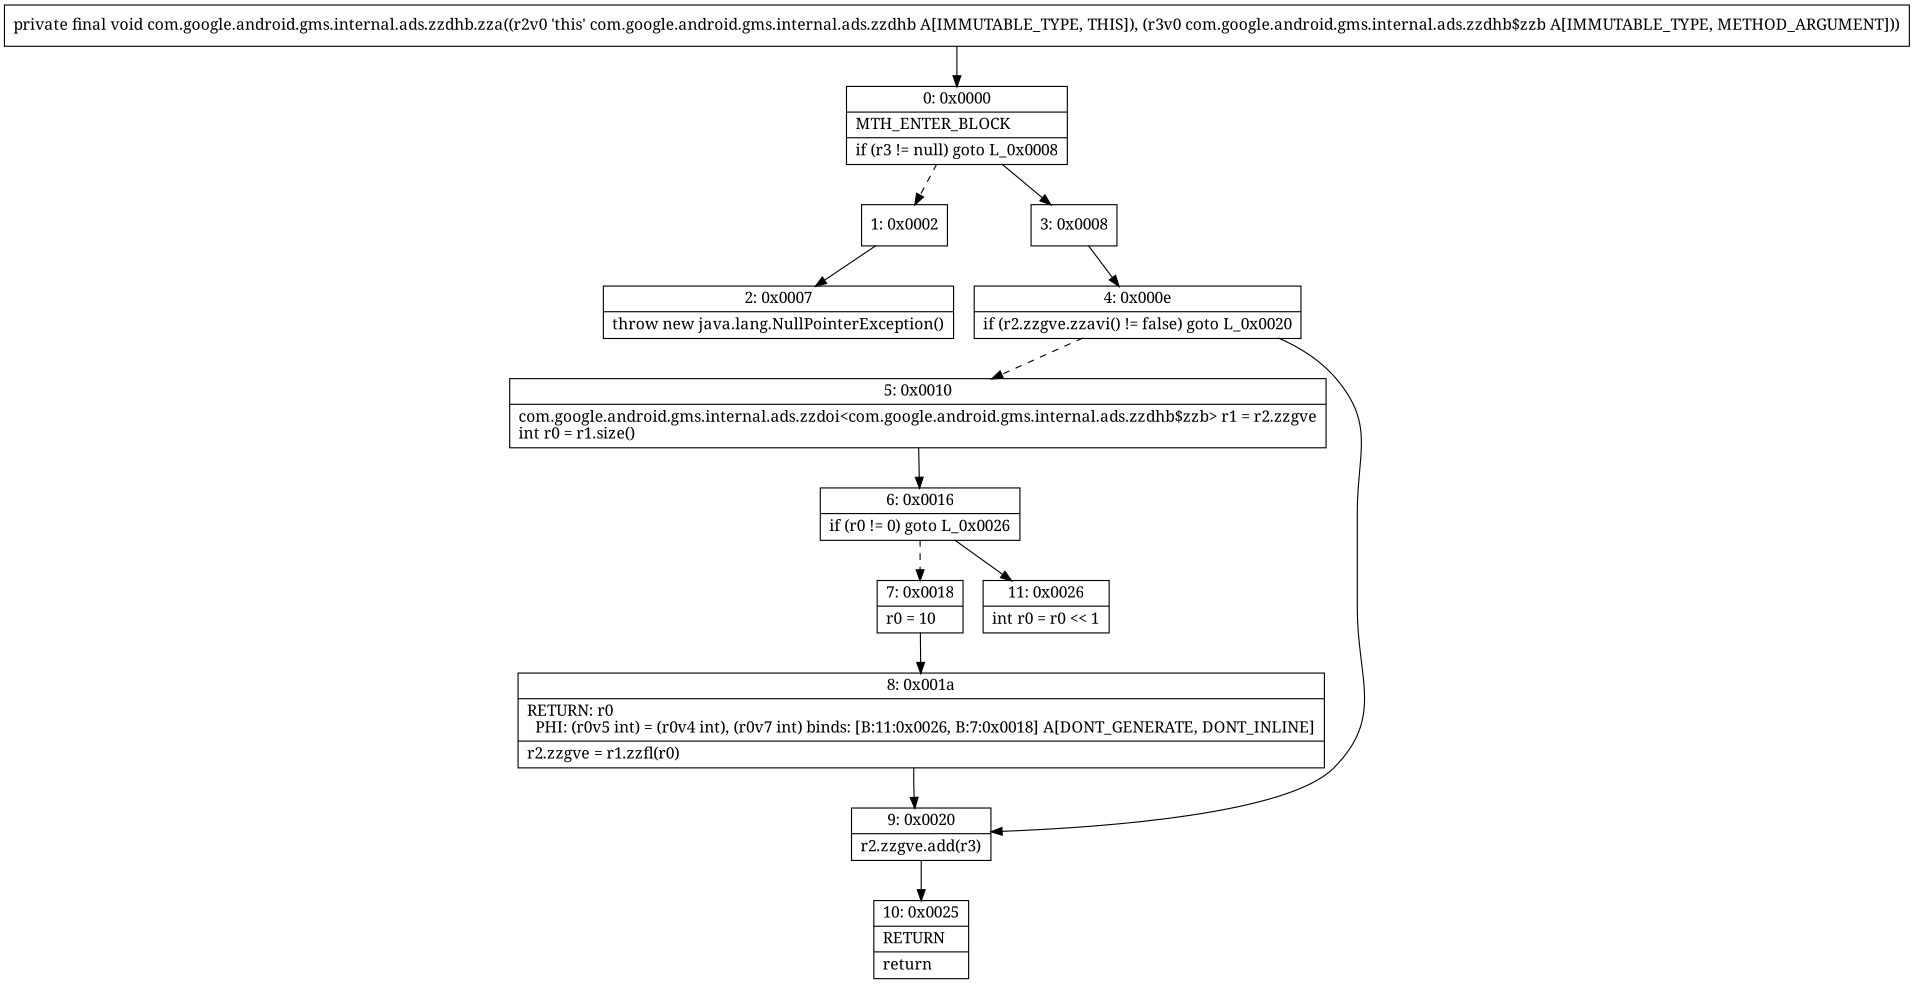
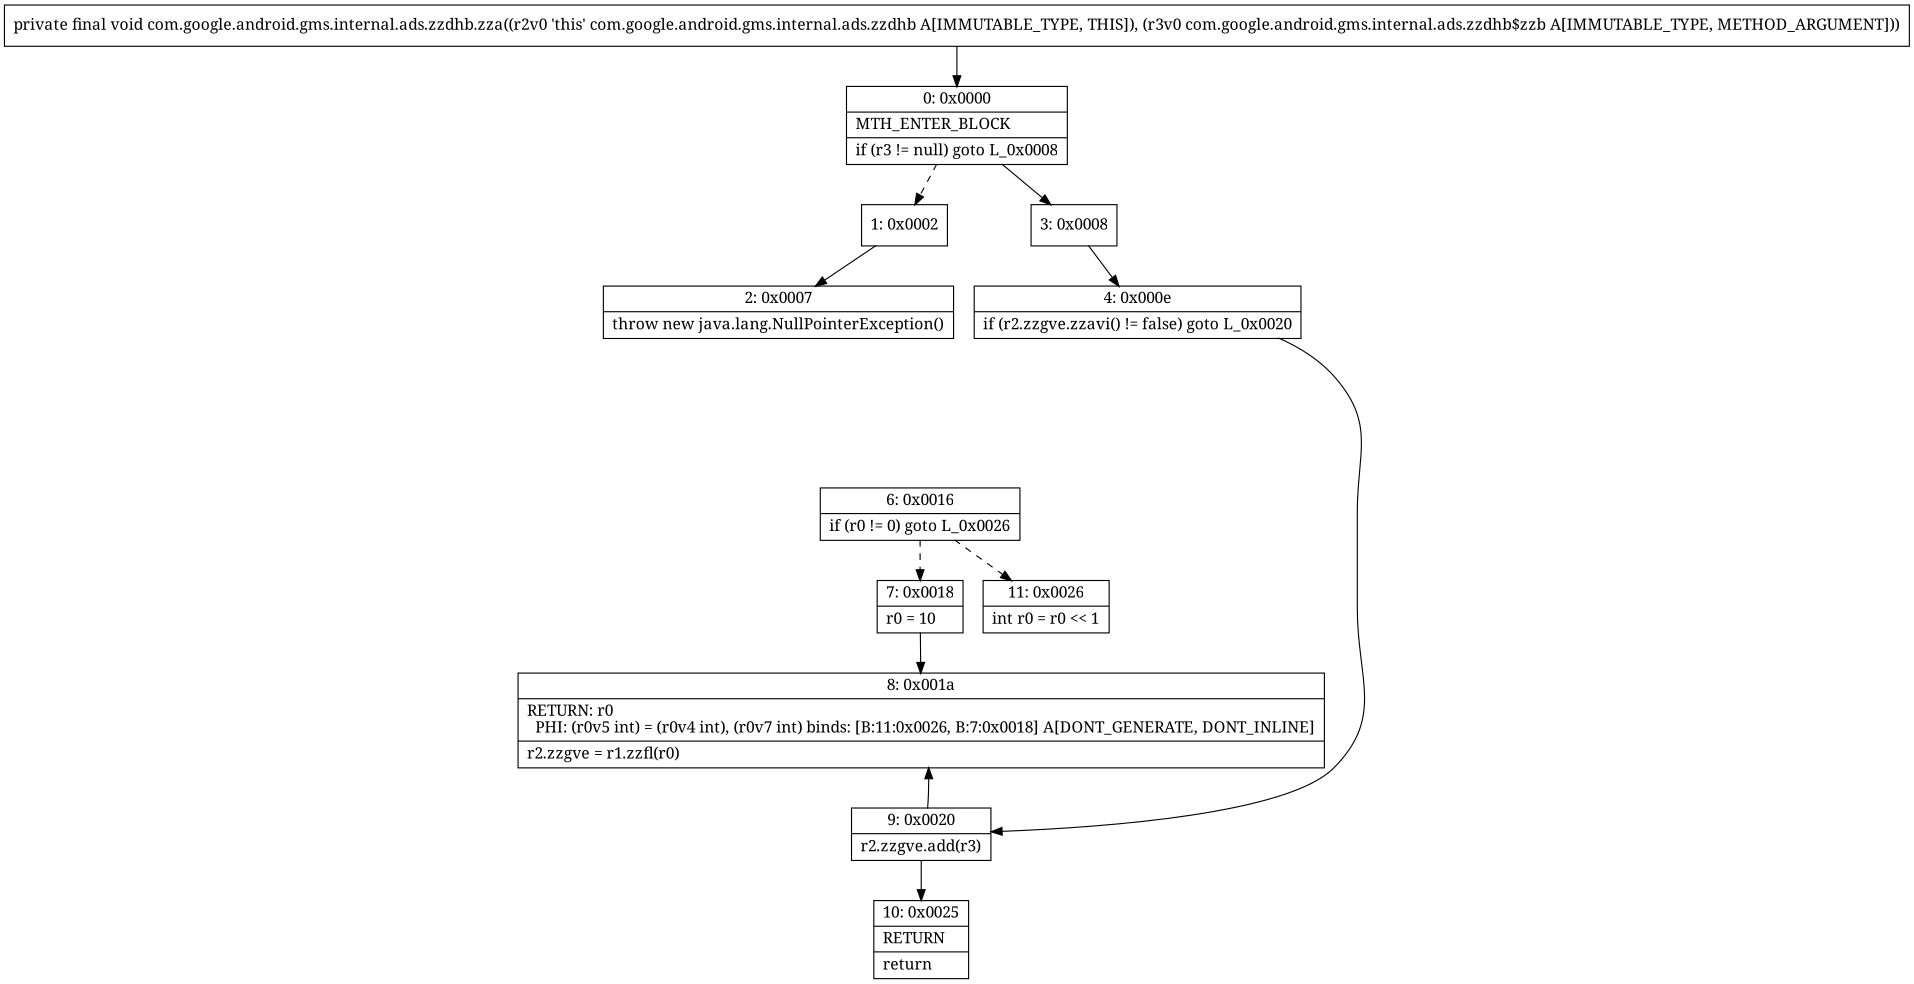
(918, 413) -> none
(978, 557) -> (978, 557)
(914, 782) -> (928, 794)
